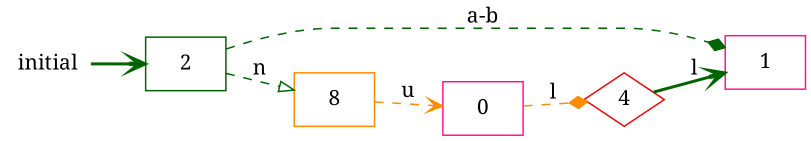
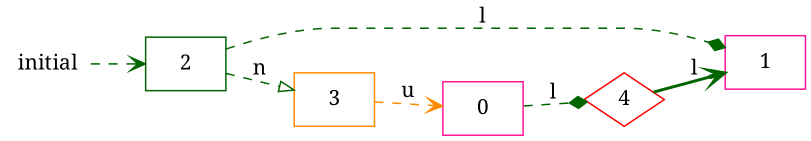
(483, 17) -> (483, 17)
(111, 64) -> (111, 64)
(334, 100) -> (334, 100)
(546, 104) -> (546, 104)
